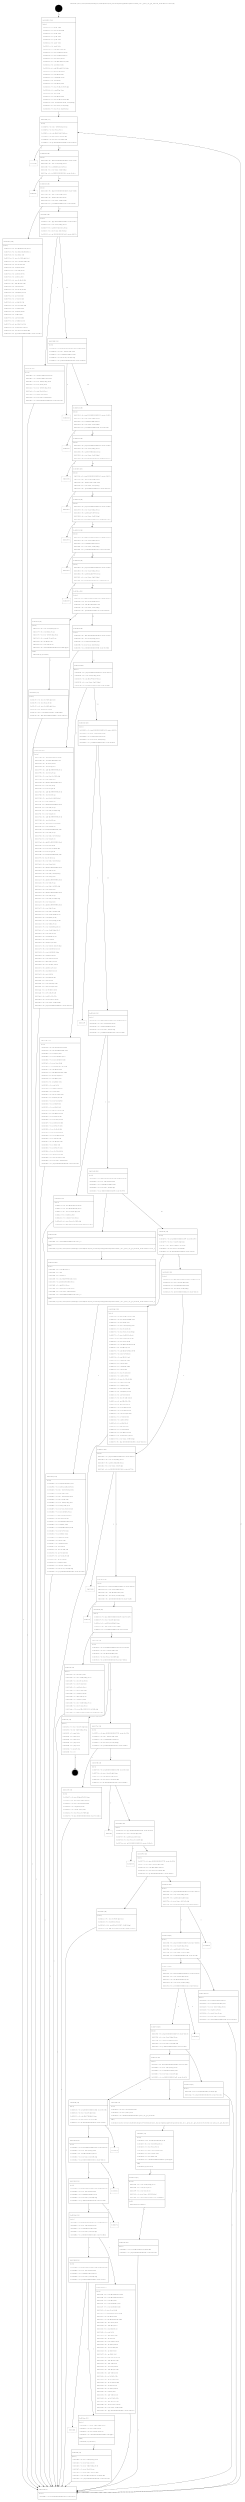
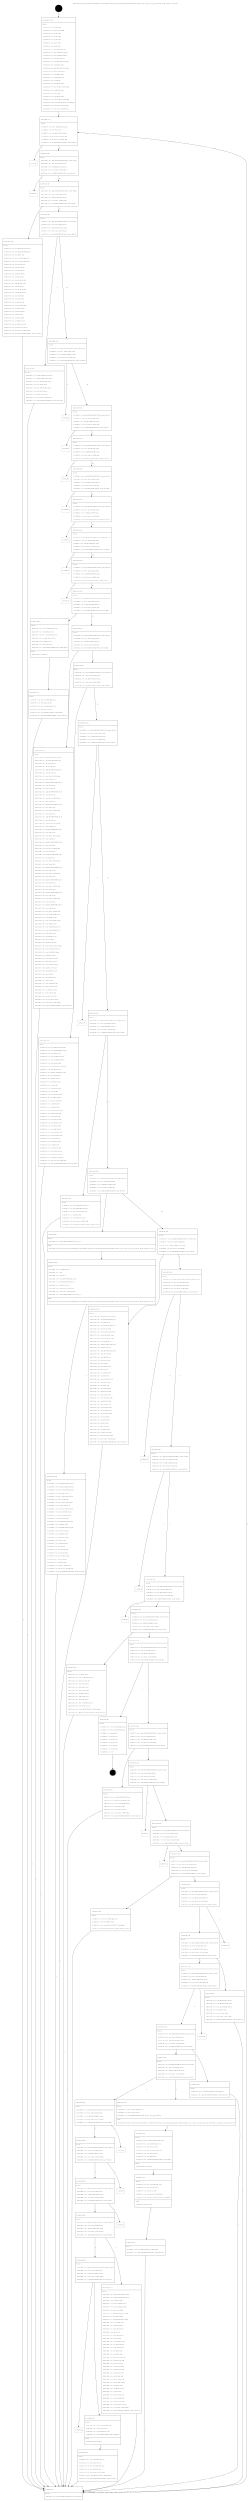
none -> (144, 1459)
